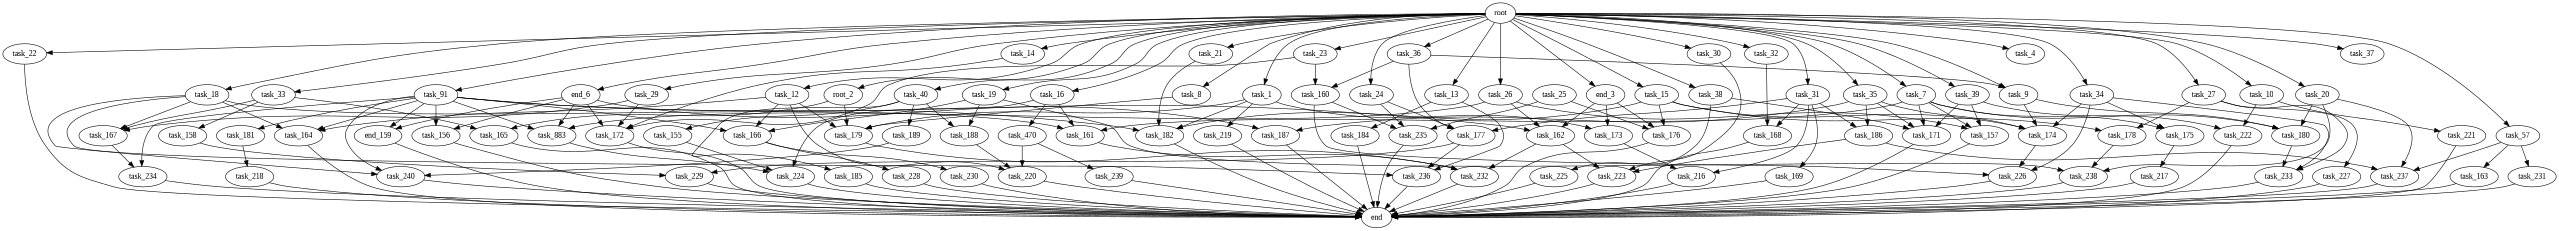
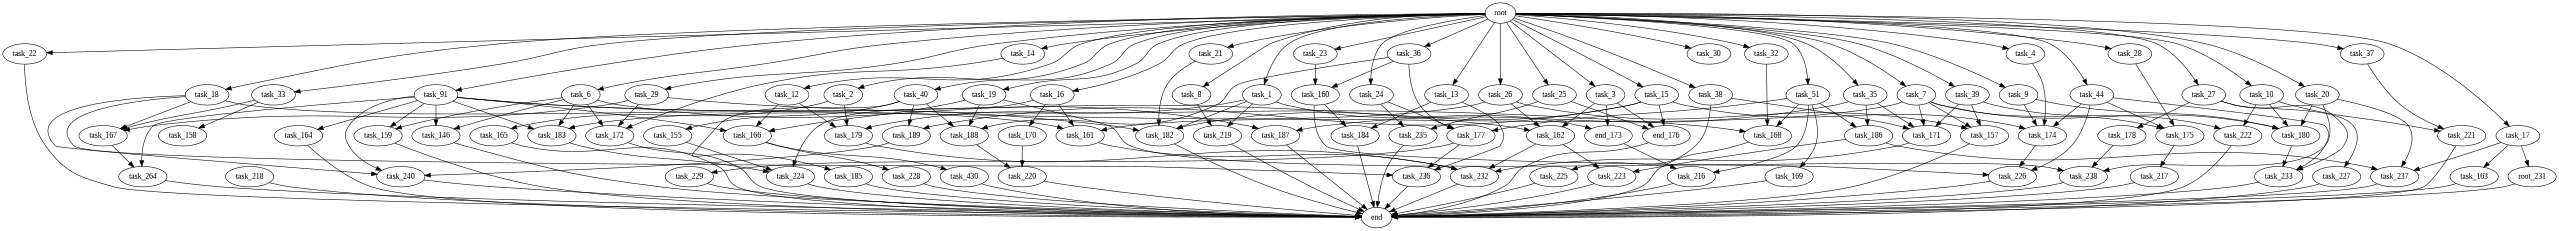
none -> (1526, 51)
none -> (2130, 54)
(1715, 66) -> (1228, 93)
(957, 70) -> none
(581, 95) -> (581, 95)
(843, 95) -> (843, 95)
(1606, 95) -> (1606, 95)
(1808, 95) -> (1808, 95)
(2092, 95) -> (2092, 95)
none -> (2397, 102)
(1348, 109) -> (1333, 113)
(383, 110) -> none
(1915, 110) -> (2044, 90)
(545, 111) -> none
(1022, 111) -> (1203, 113)
none -> (1445, 112)
none -> (2277, 113)
(250, 114) -> none
(1831, 121) -> (1392, 124)
(241, 136) -> none
(378, 136) -> (378, 136)
(436, 136) -> (436, 136)
(552, 136) -> (552, 136)
(1022, 136) -> (1022, 136)
(1608, 136) -> (1608, 136)
(1666, 136) -> (1666, 136)
(2518, 136) -> (2518, 136)
(1719, 139) -> none
(826, 150) -> none
(429, 166) -> none
(143, 177) -> (143, 177)
(964, 177) -> (964, 177)
(1109, 177) -> none
(2532, 177) -> (2532, 177)
(1792, 192) -> (1726, 160)
